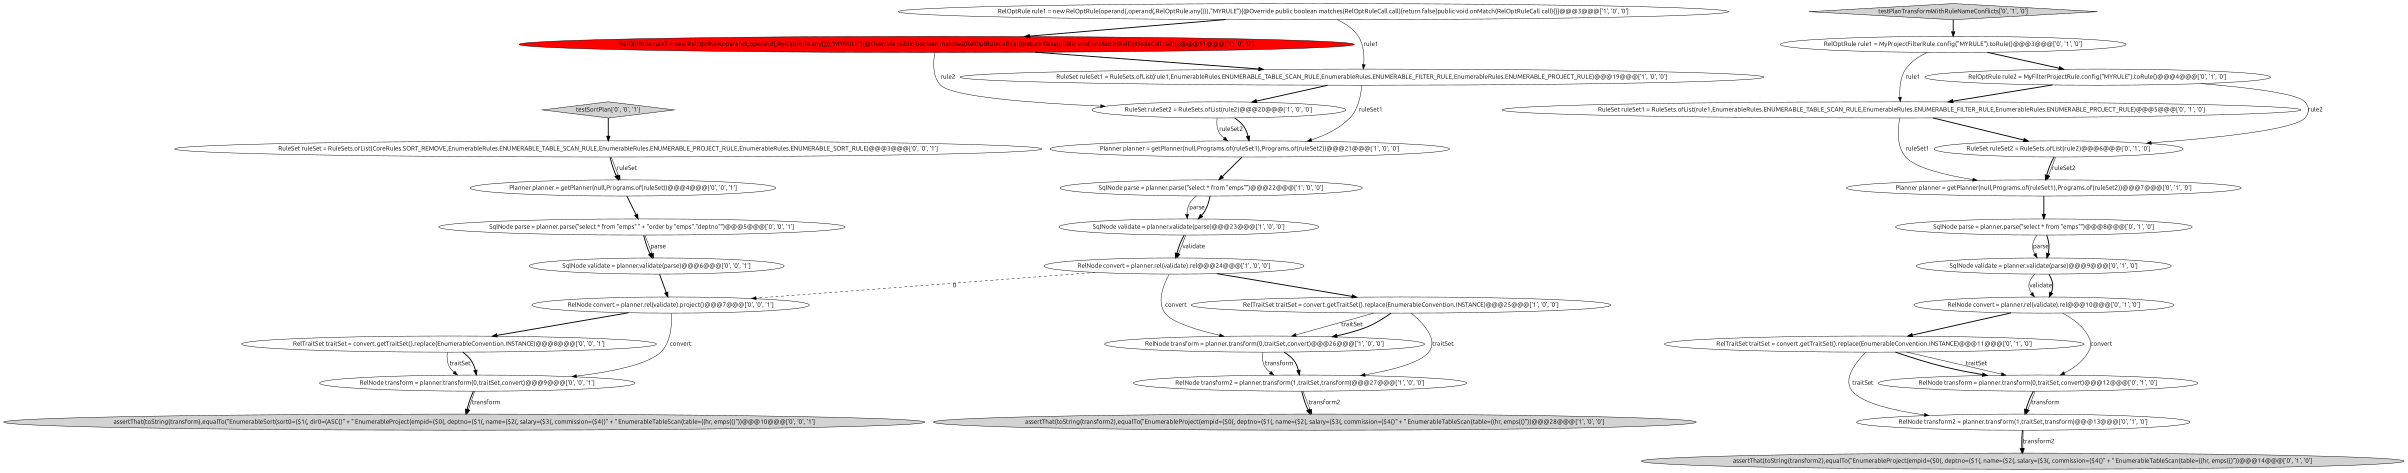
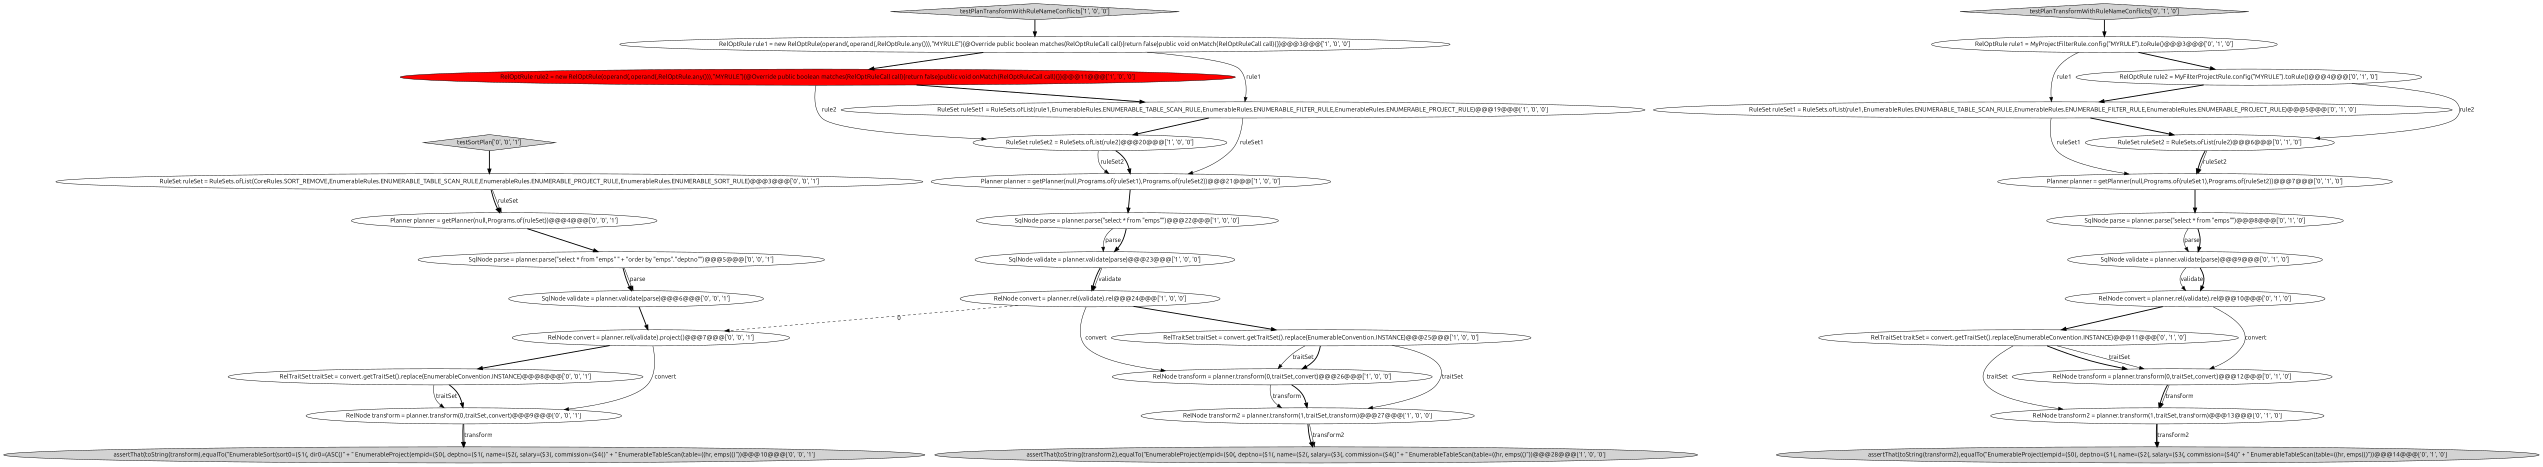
none -> (1035, 12)
